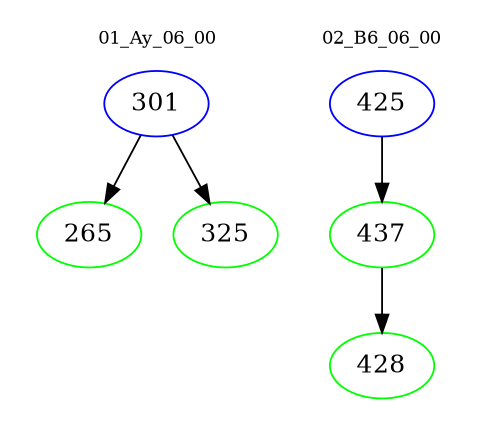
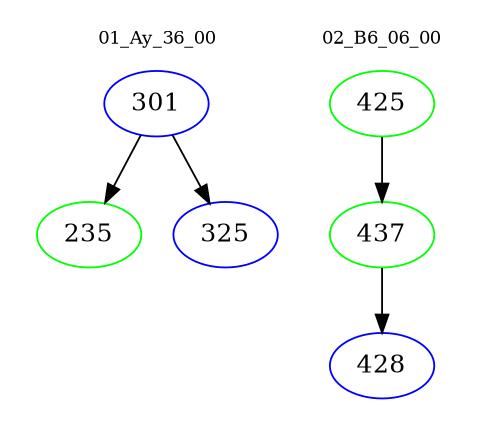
(157, 39) -> (157, 39)
(382, 104) -> (382, 104)
(89, 235) -> (89, 235)
(226, 235) -> (226, 235)
(382, 366) -> (382, 366)
